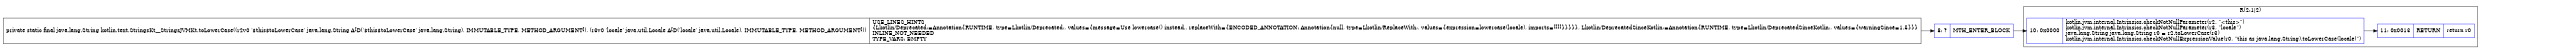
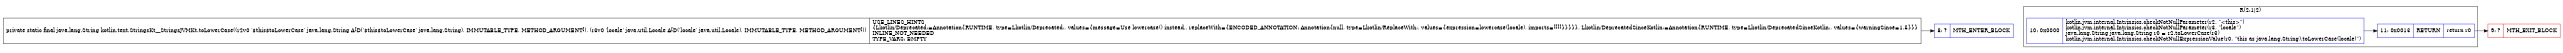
(2018, 31) -> none
none -> (2524, 31)
